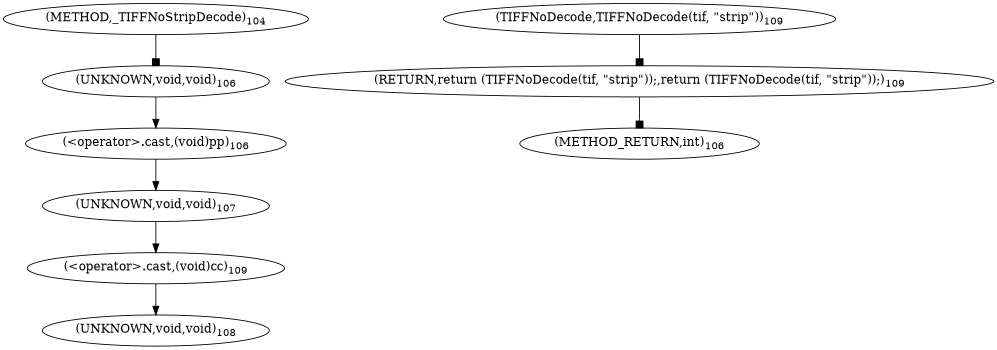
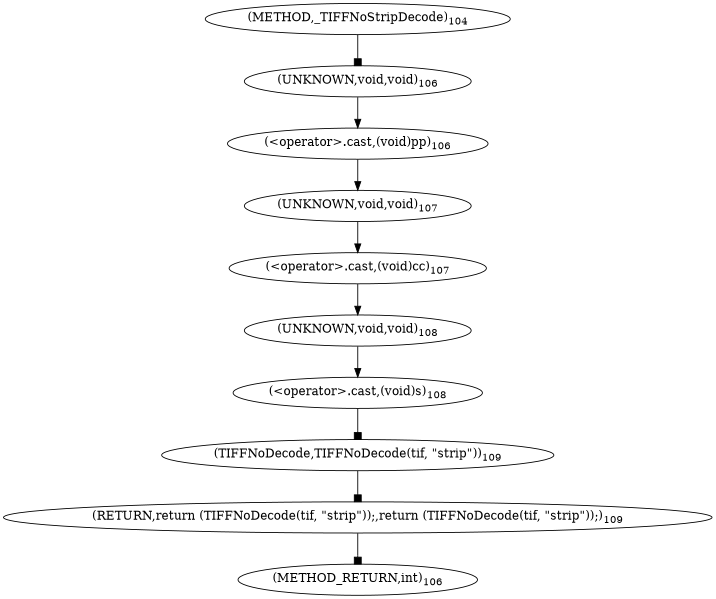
(238, 267) -> (440, 267)
none -> (358, 393)
